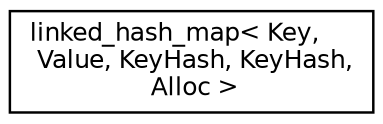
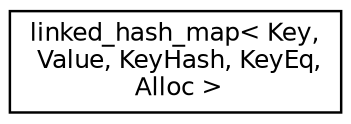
(192, 62) -> (176, 62)
